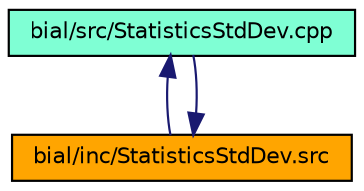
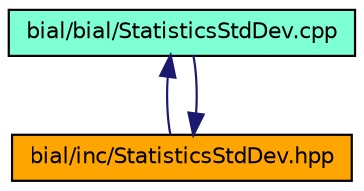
(182, 33) -> (182, 33)
(182, 158) -> (182, 158)
